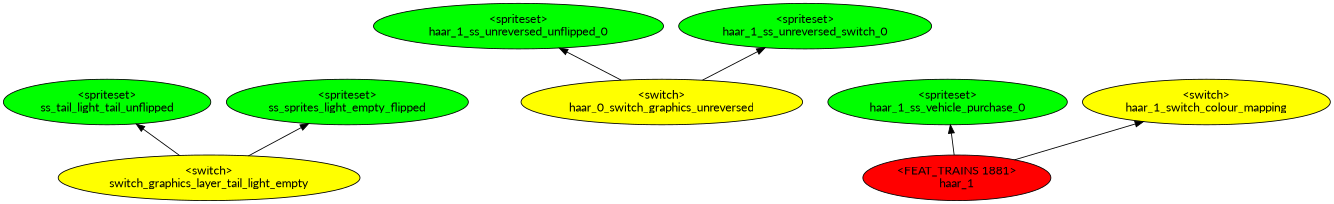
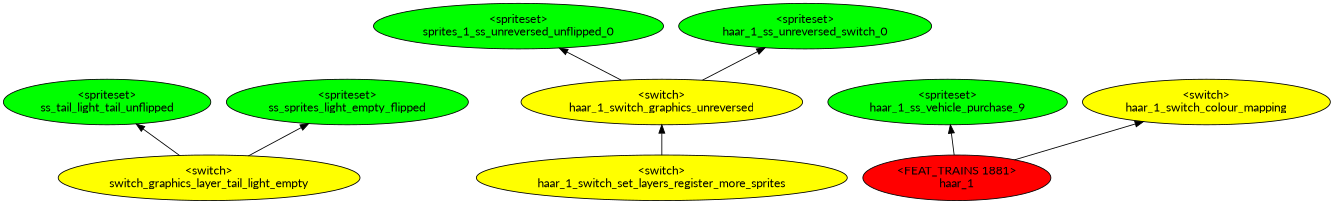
(519, 26) -> (519, 26)
(662, 102) -> (662, 102)
(948, 102) -> (948, 102)
none -> (662, 178)
